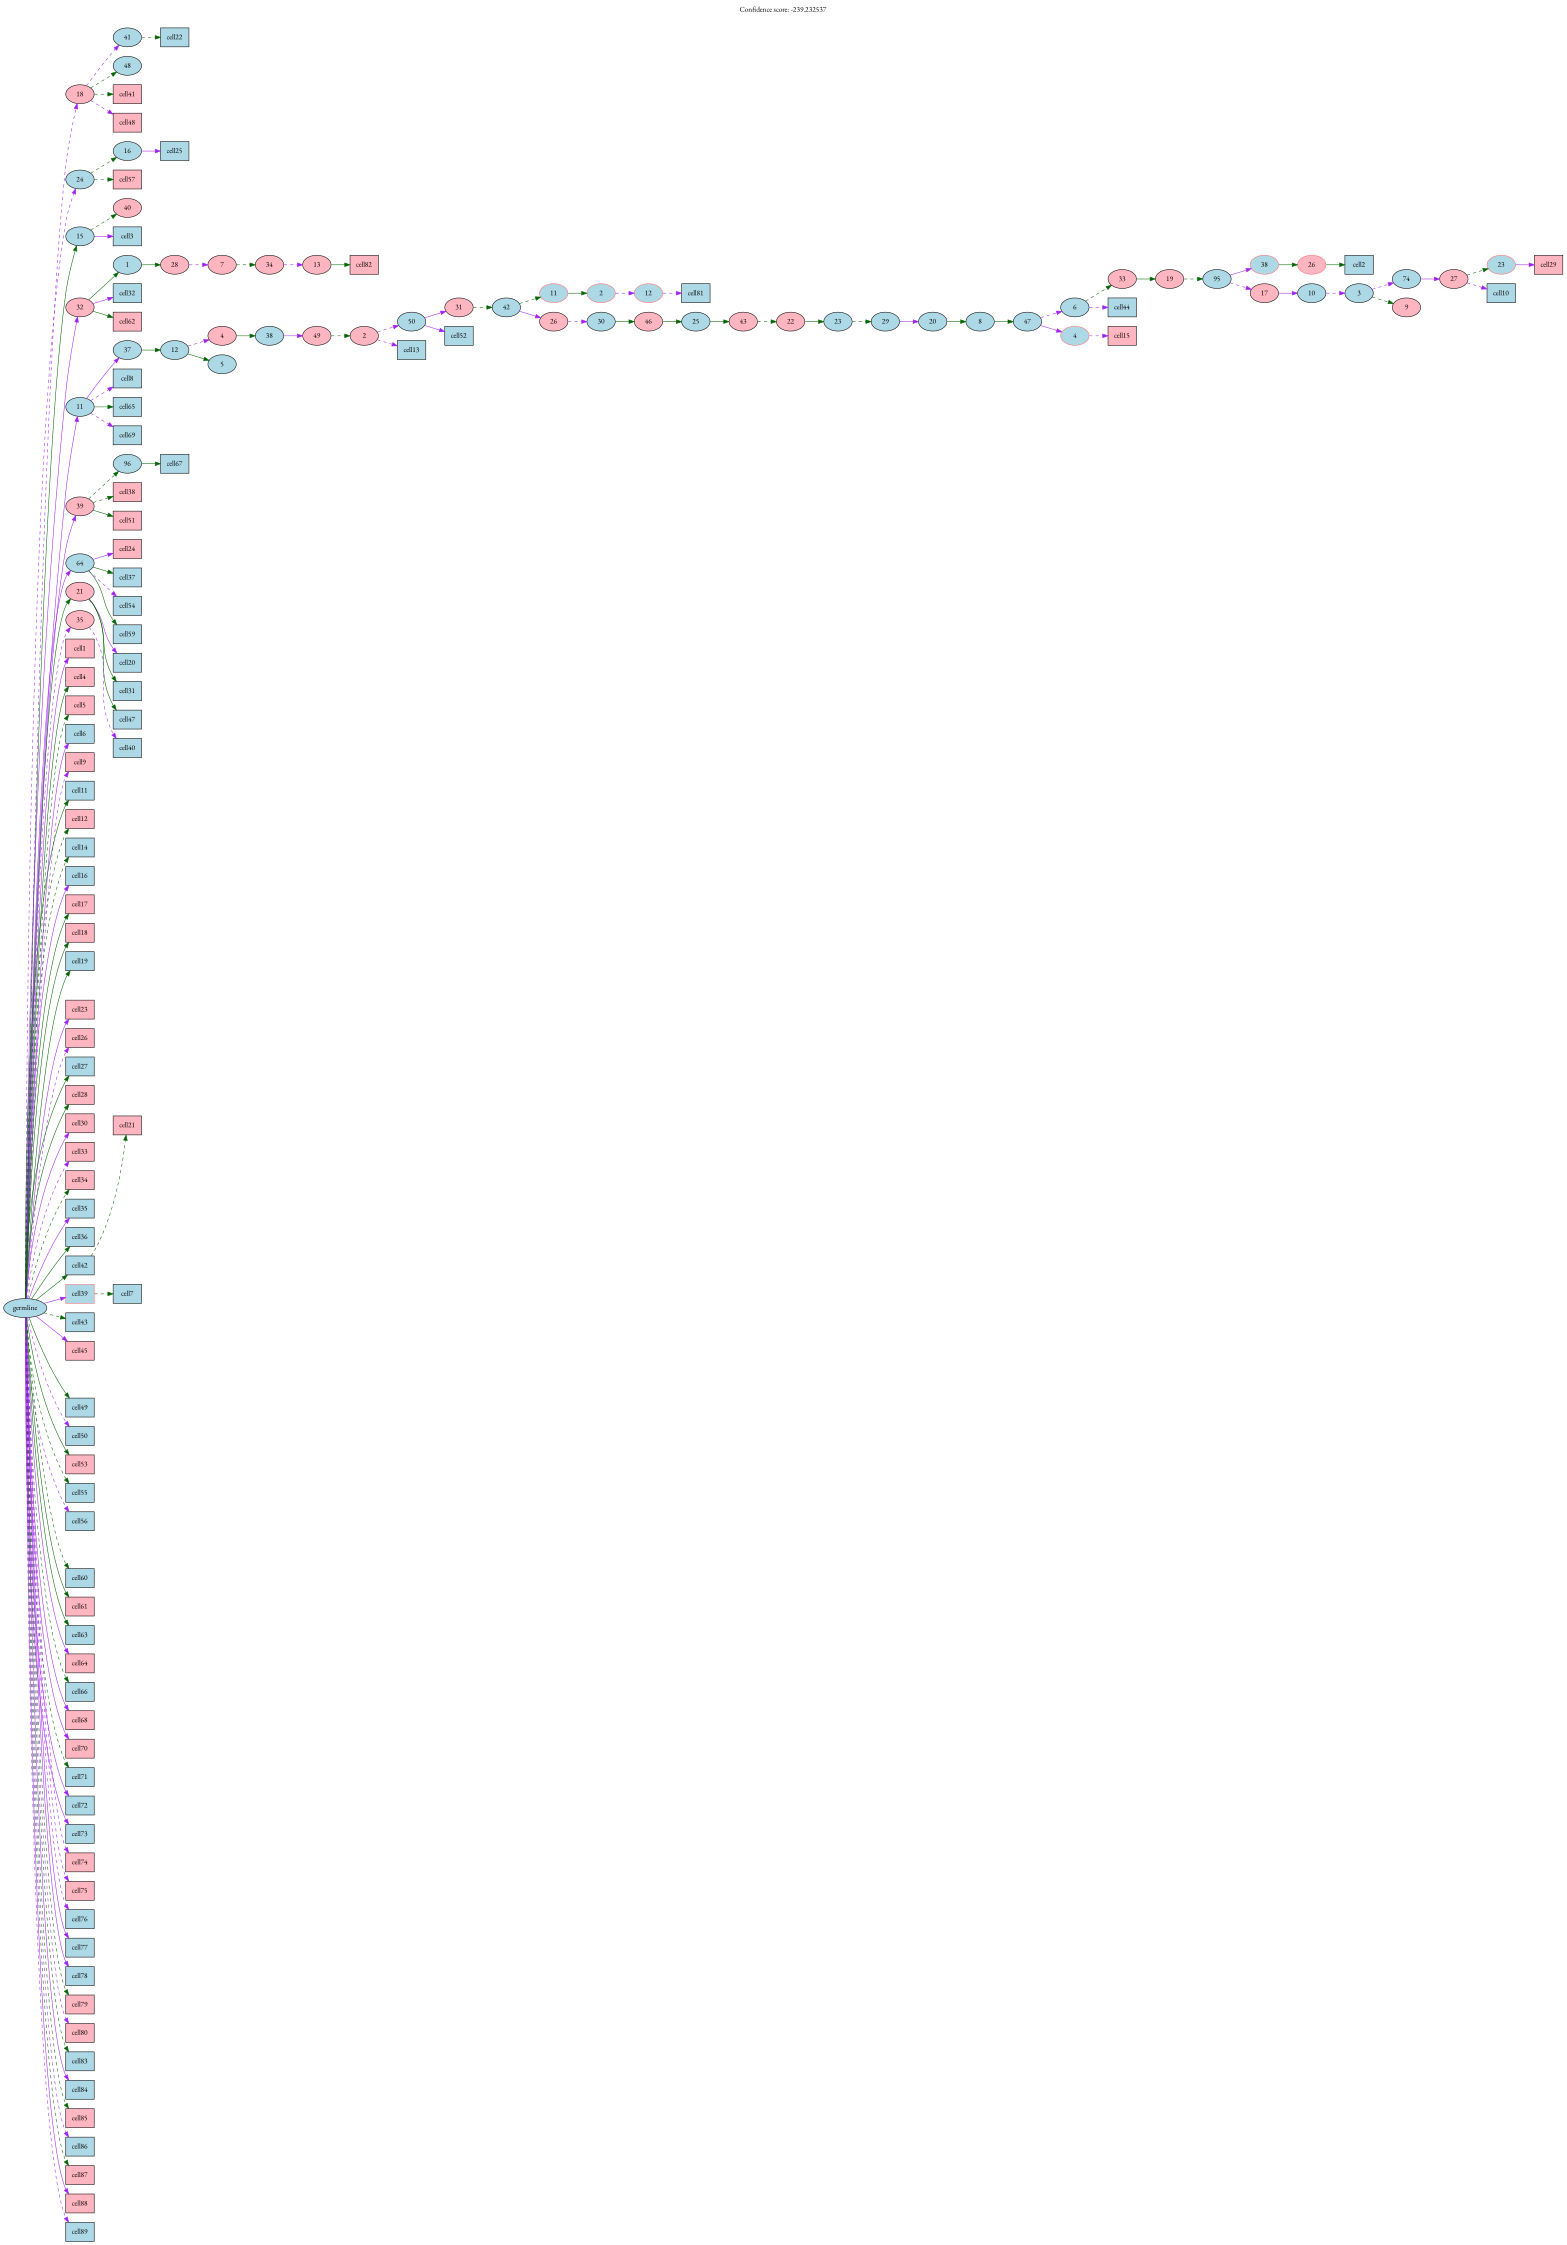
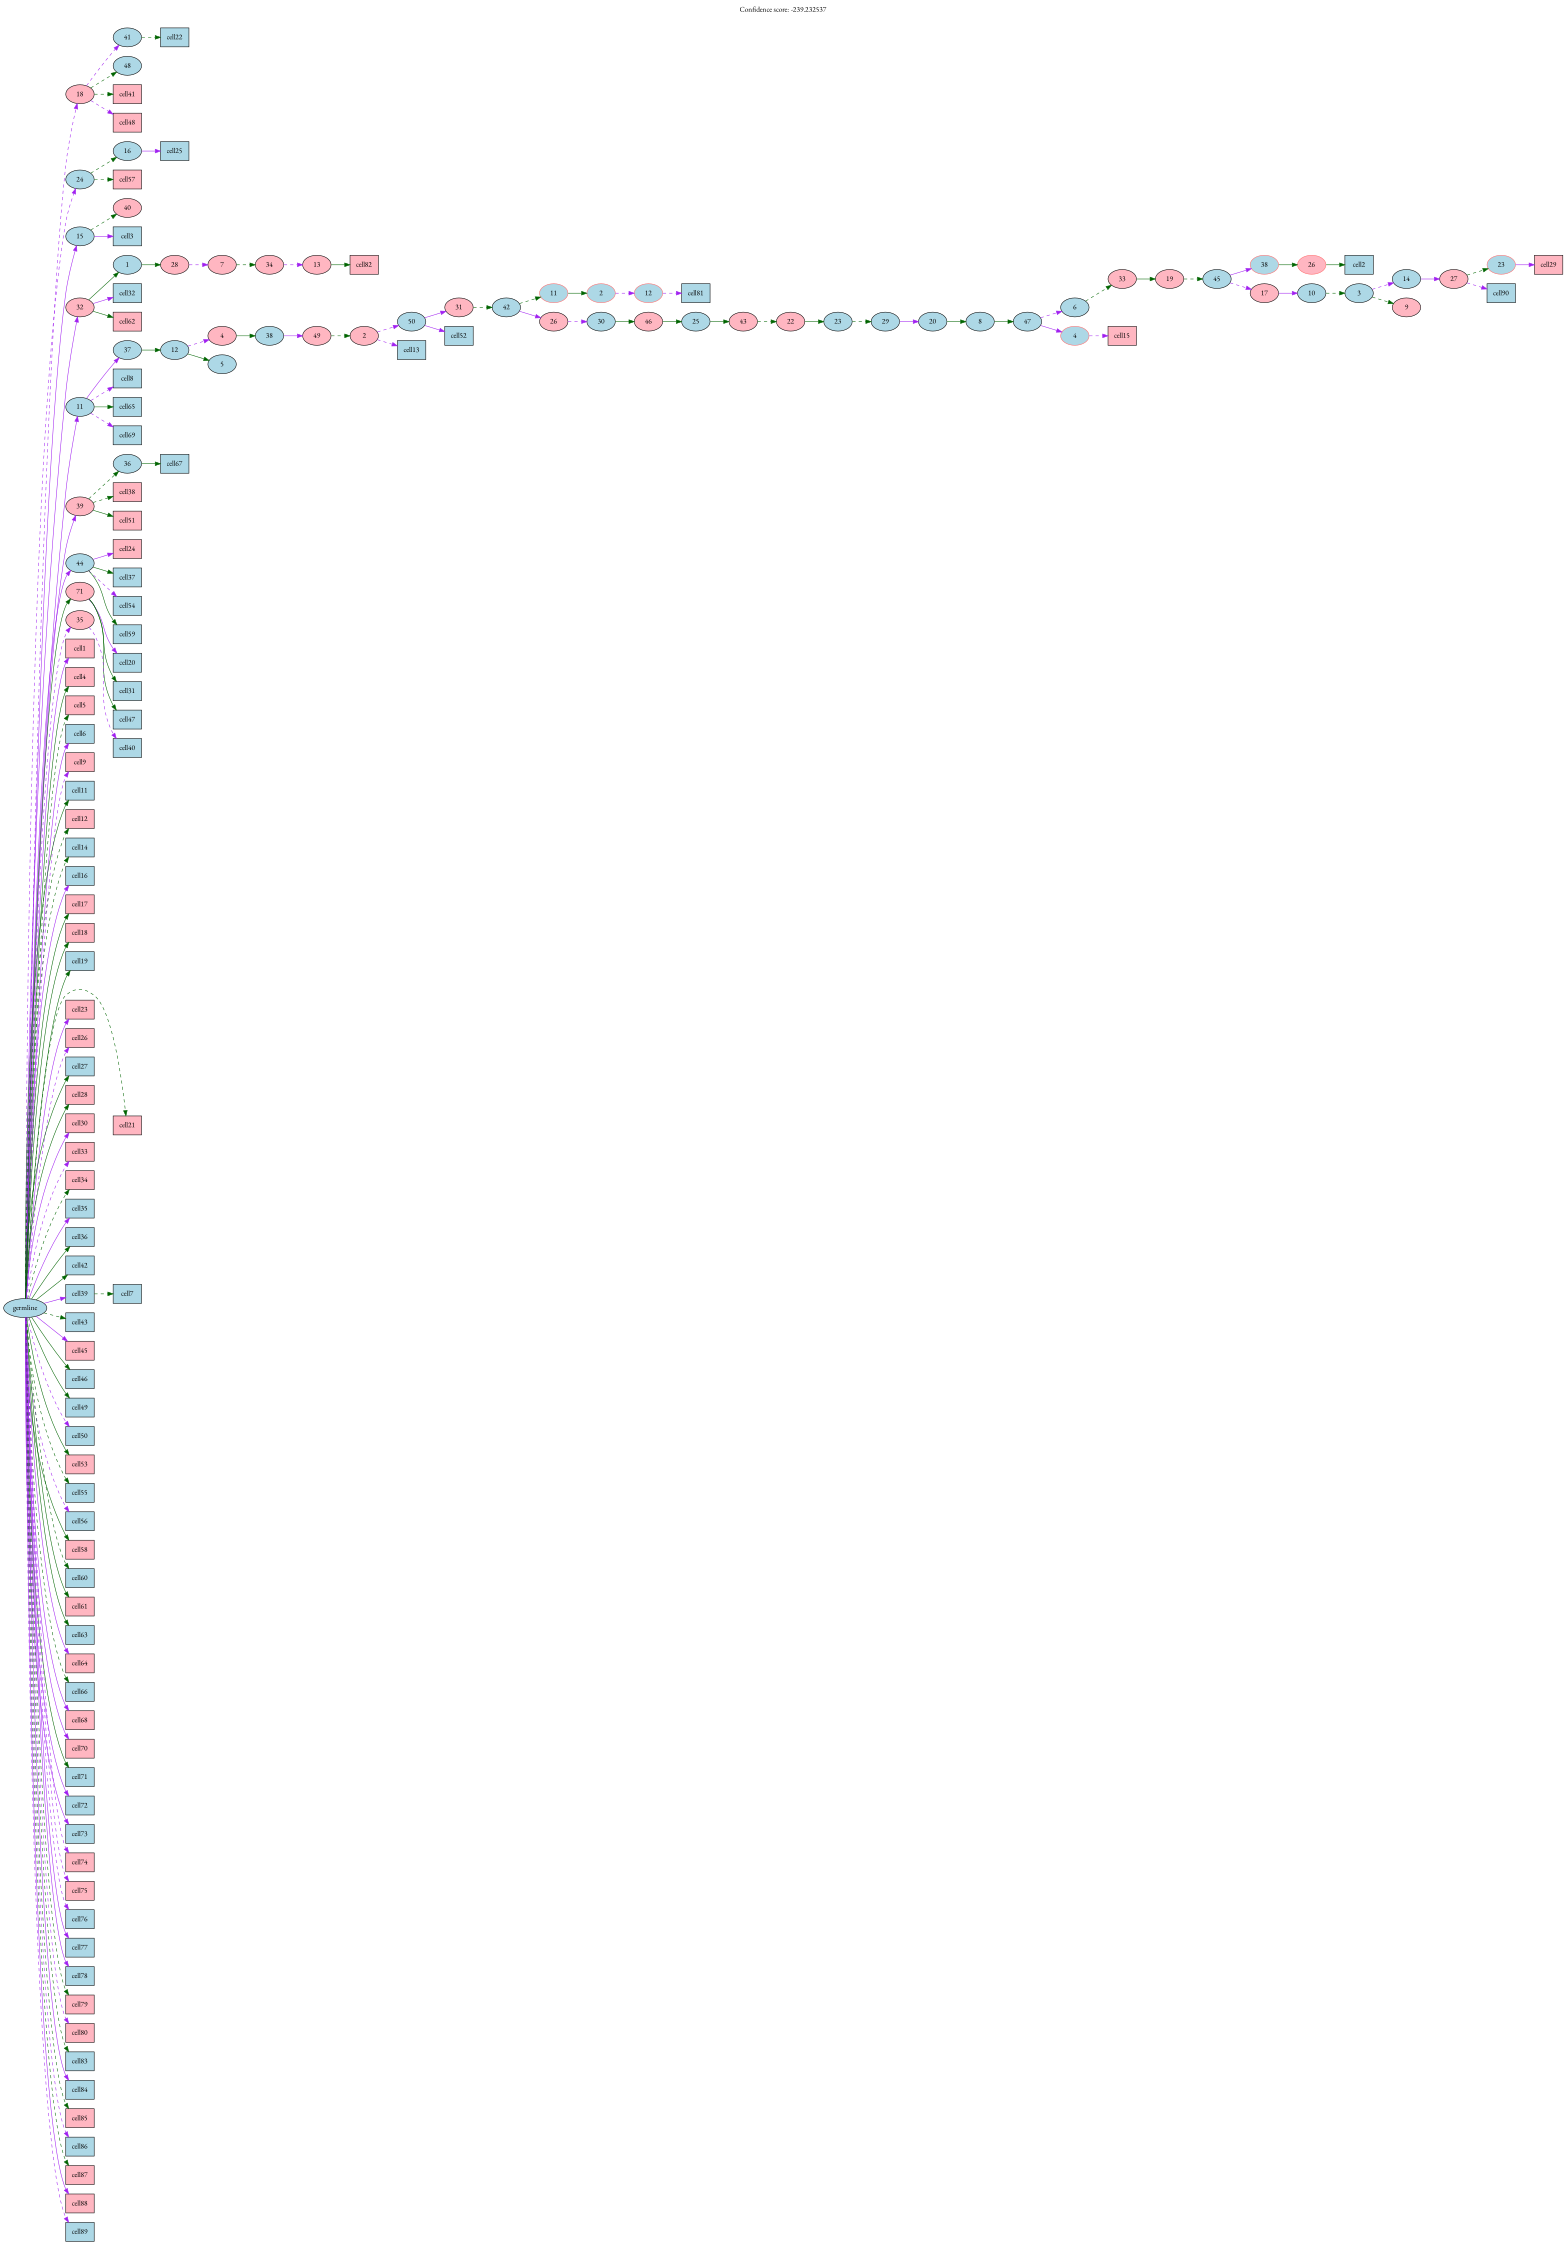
(1217, 279) -> (1217, 279)
(1406, 279) -> (1406, 279)
(1333, 293) -> (1333, 293)
(1501, 293) -> (1501, 293)
(1122, 307) -> none
(127, 464) -> (127, 464)
(80, 563) -> (80, 563)
(80, 592) -> (80, 592)
(38, 774) -> (38, 774)
(114, 1200) -> (62, 1003)
(80, 1294) -> (80, 1294)
none -> (80, 1379)
(32, 1542) -> (32, 1542)
none -> (80, 1550)
